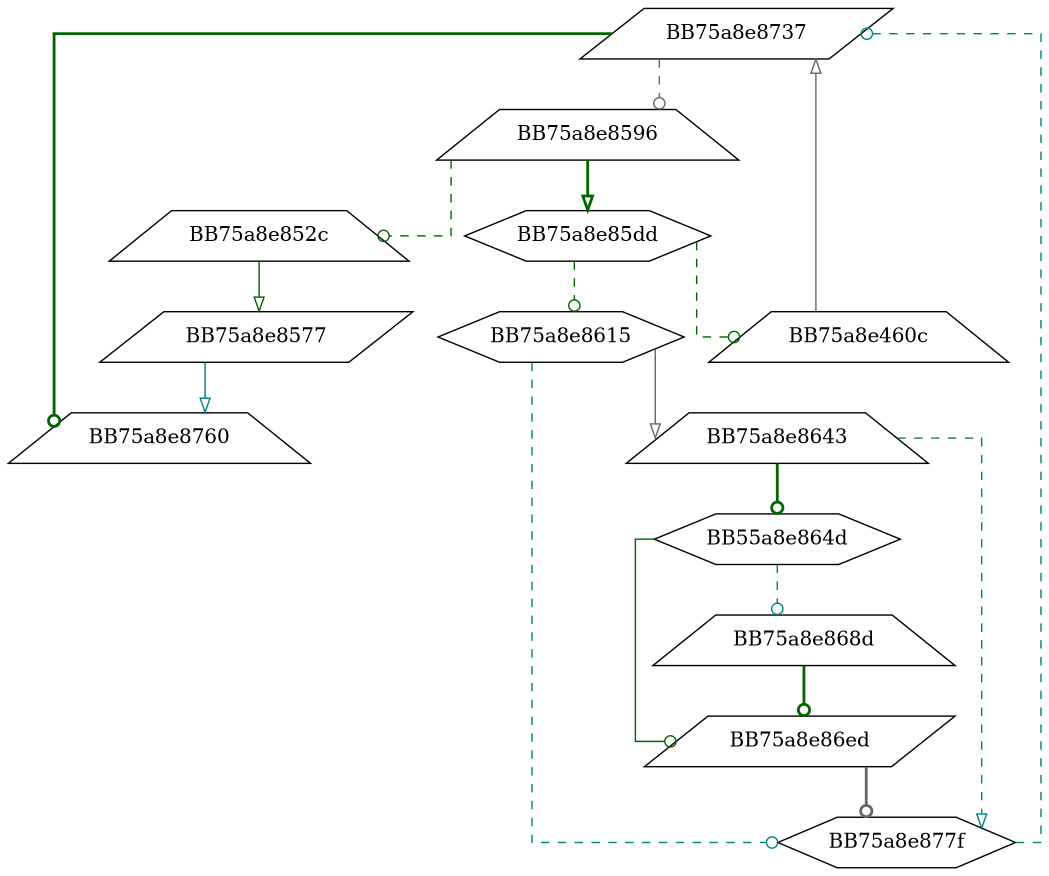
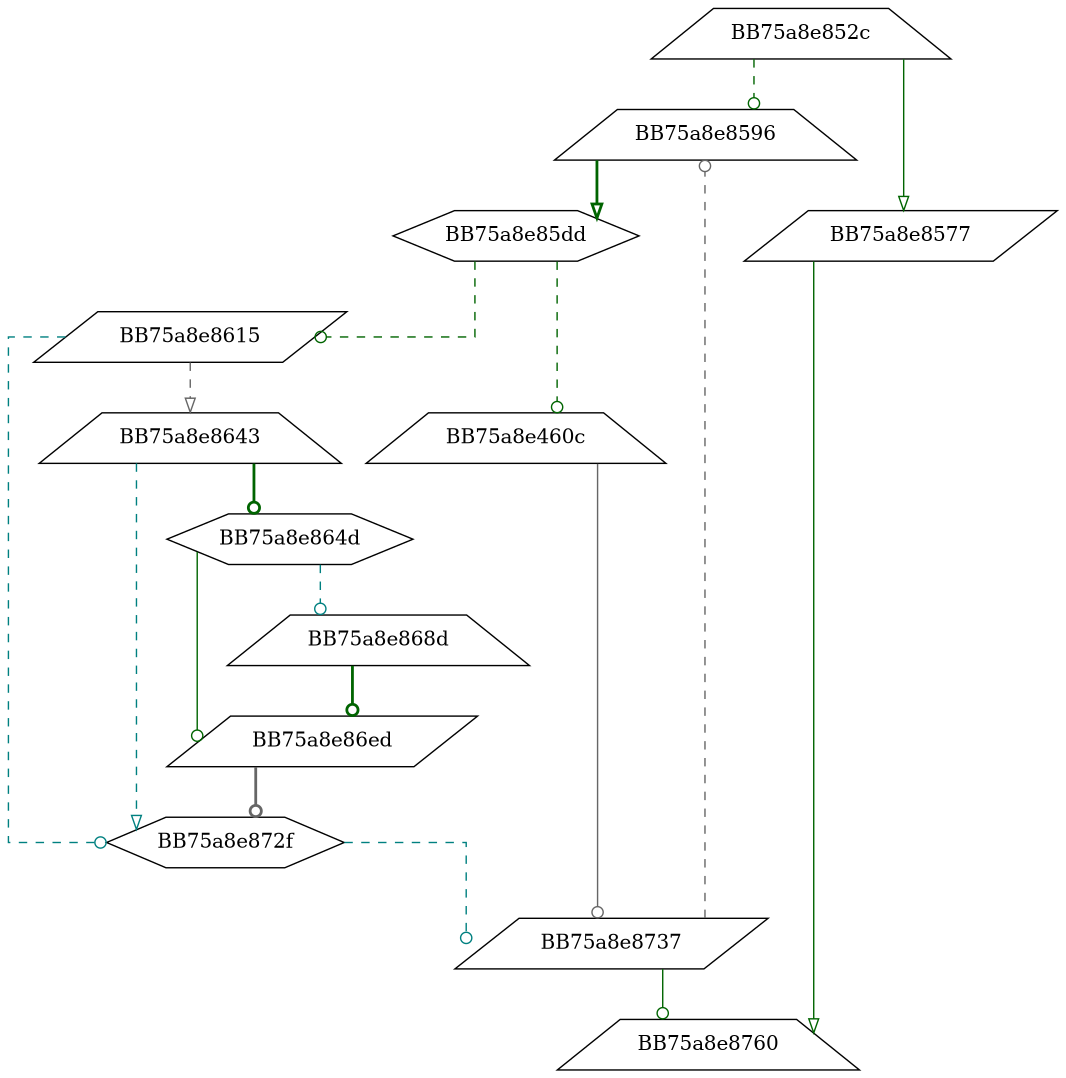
(142, 34) -> (663, 988)
(816, 192) -> (598, 685)
(451, 229) -> (754, 78)
(561, 337) -> (190, 337)
(205, 380) -> (814, 640)
(655, 386) -> (190, 380)
(777, 539) -> (290, 539)
(897, 842) -> (225, 842)
